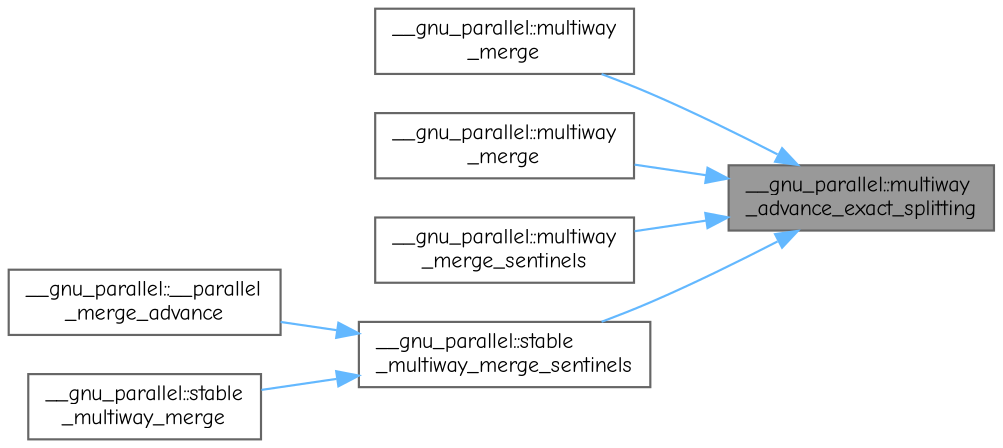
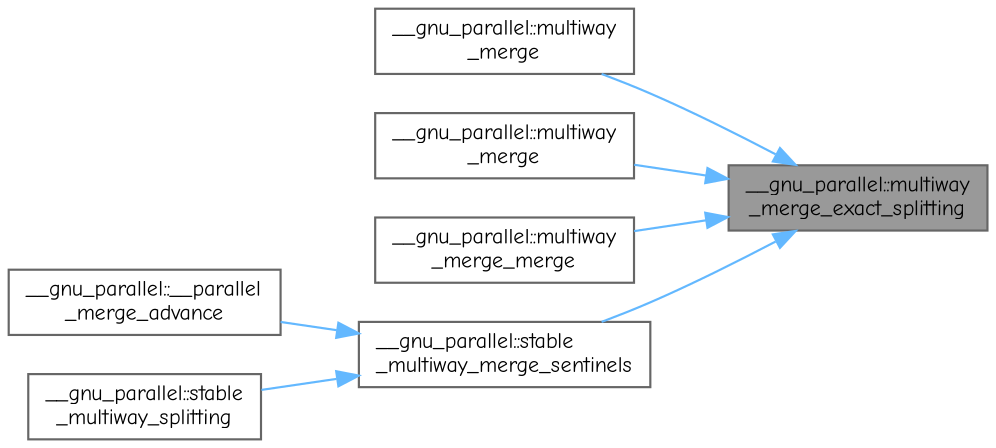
(861, 198) -> (858, 198)
(505, 250) -> (505, 250)
(145, 407) -> (145, 407)
